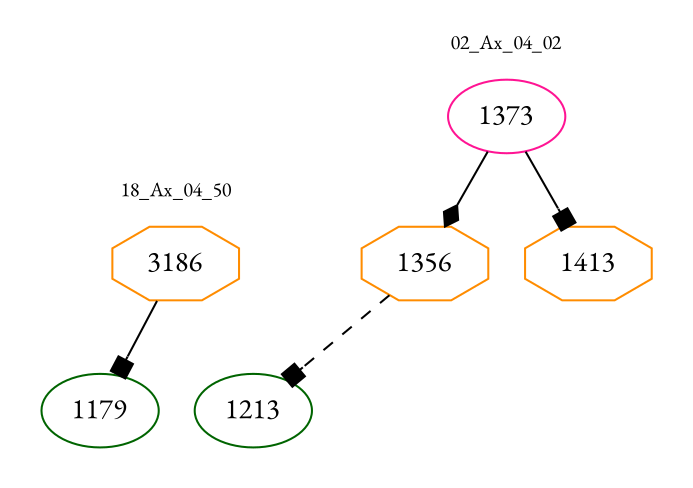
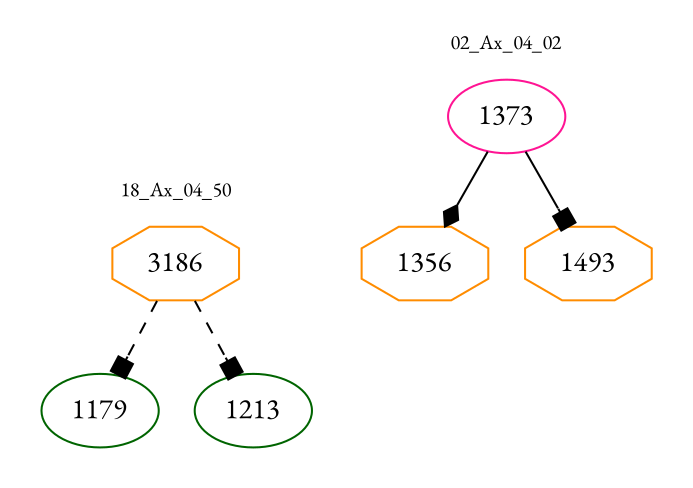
(588, 264) -> (588, 264)
(142, 329) -> (142, 329)
(346, 331) -> (210, 329)
